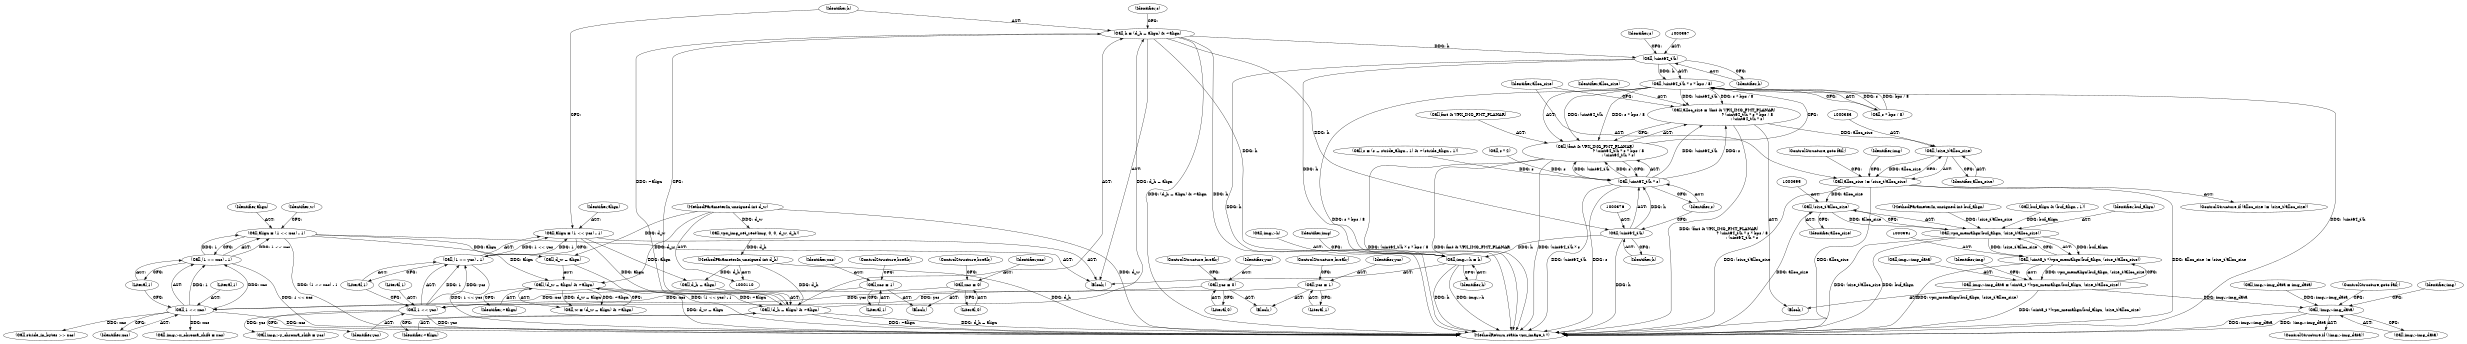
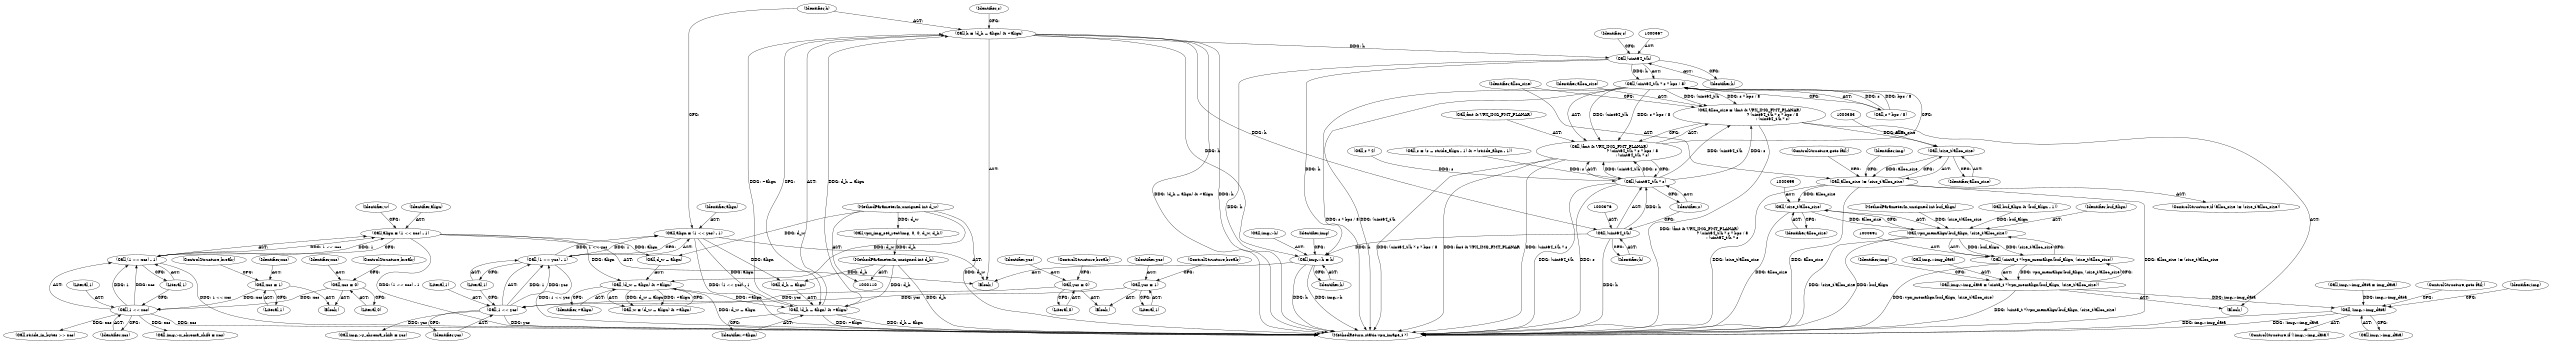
(898, 327) -> (828, 325)
